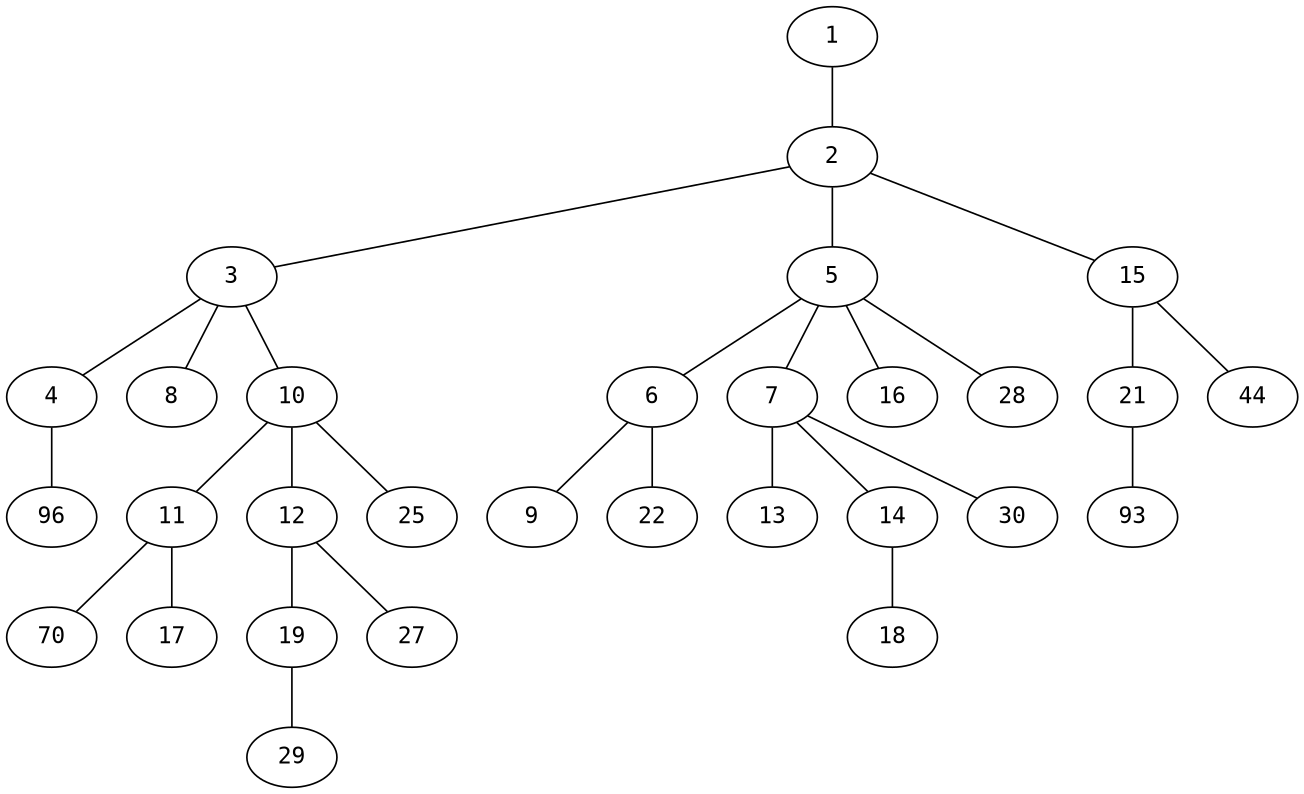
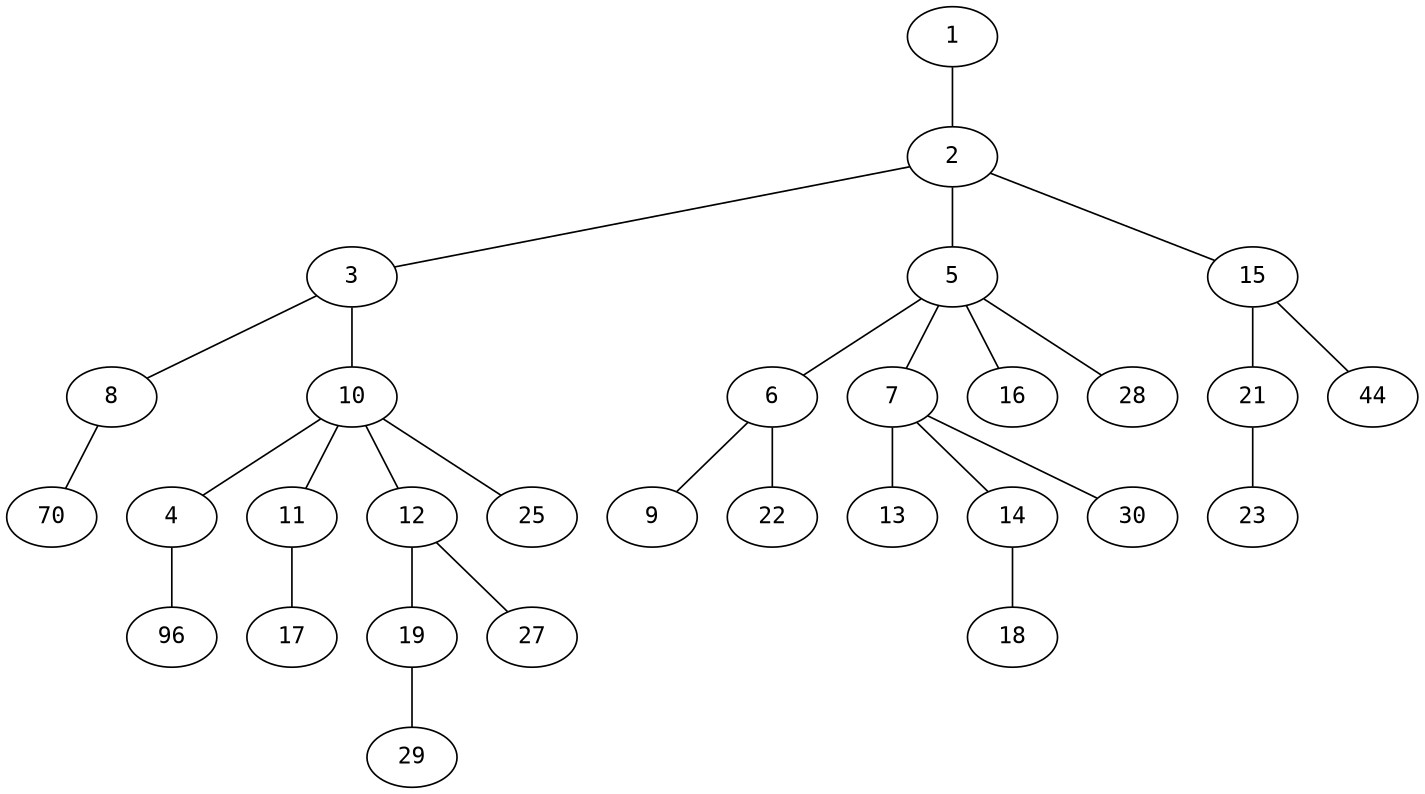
(142, 337) -> (262, 457)
(1133, 517) -> (1253, 517)
(112, 577) -> (82, 457)
